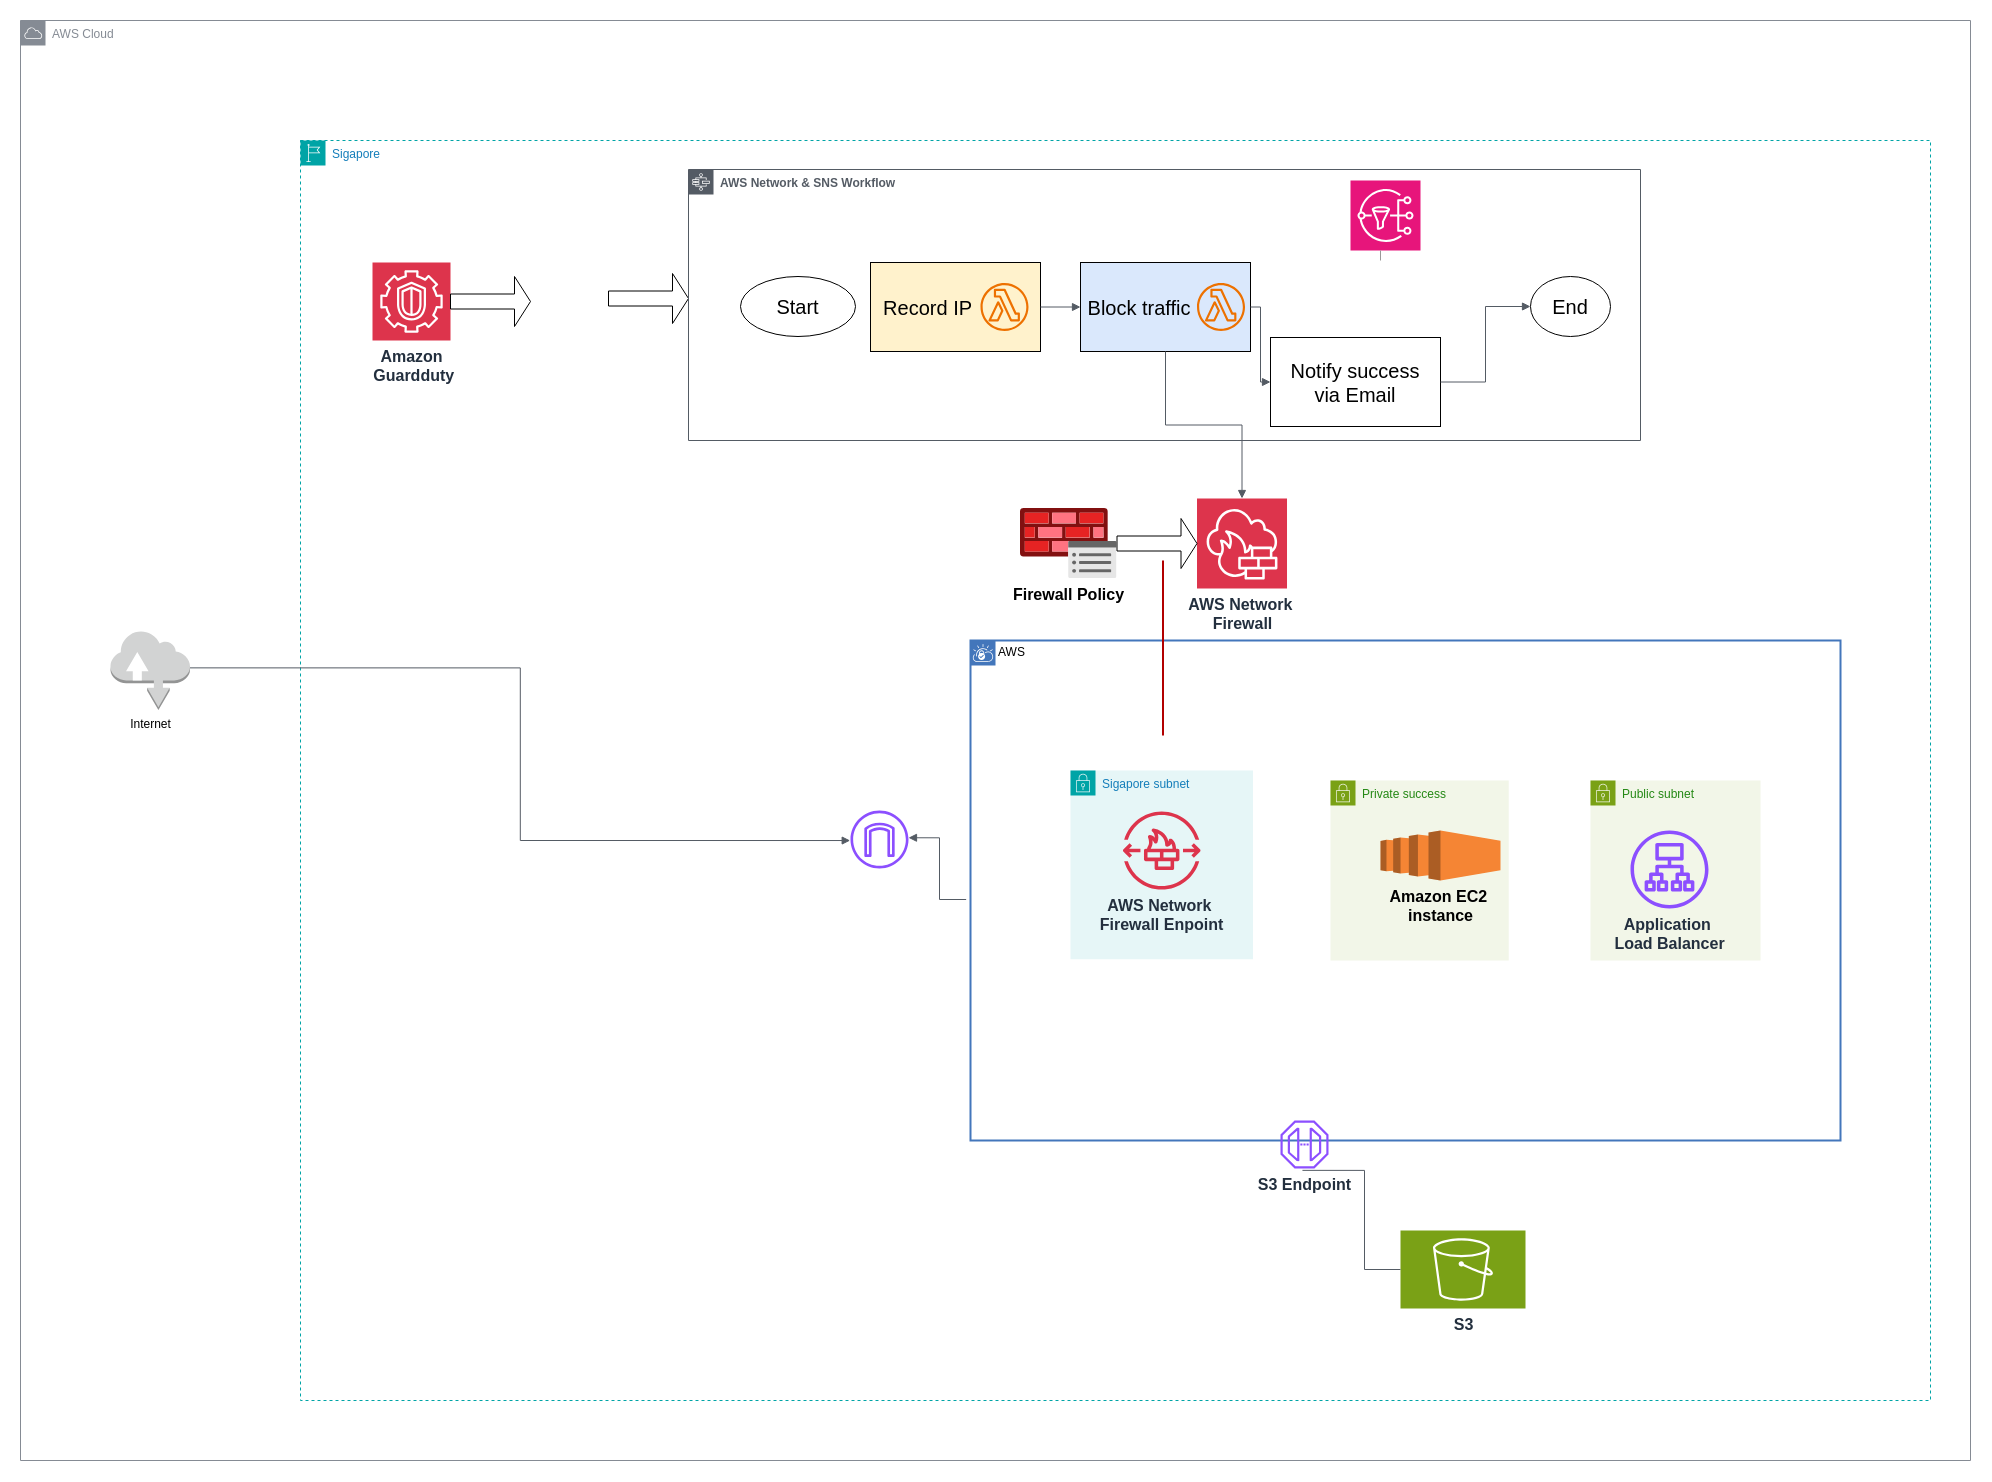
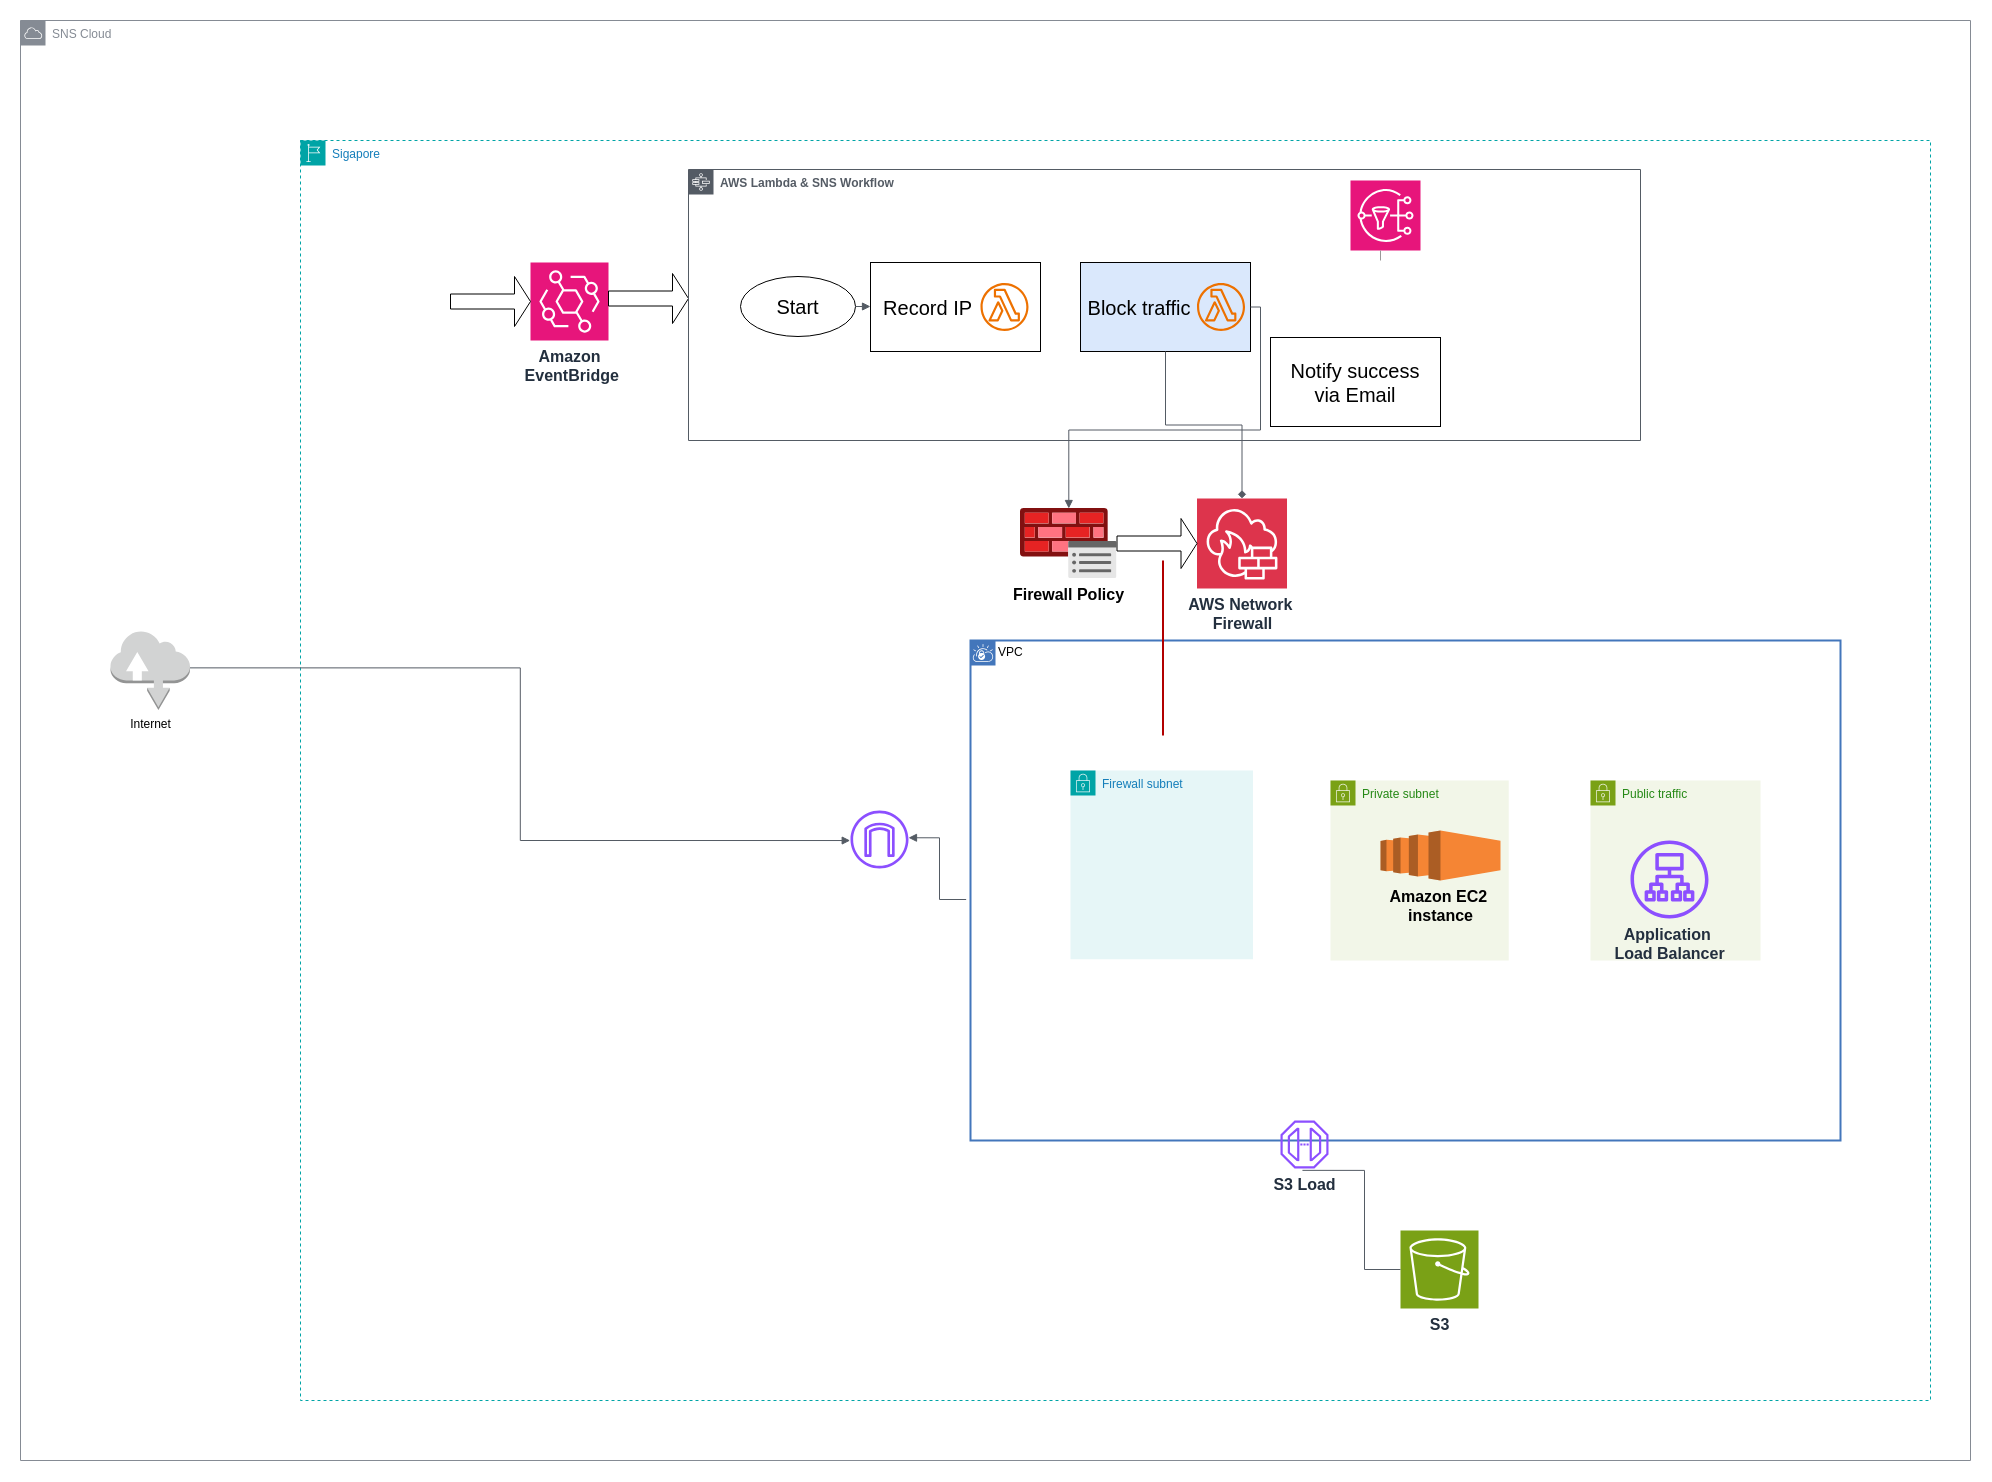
(80, 35) -> (80, 35)
(800, 184) -> (797, 184)
(412, 302) -> none
none -> (570, 302)
none -> (859, 307)
(956, 307) -> (956, 307)
(1056, 307) -> none
(1571, 307) -> none
(1486, 328) -> none
(1261, 379) -> (1157, 430)
(1242, 489) -> (1242, 489)
(1009, 653) -> (1009, 653)
(1151, 785) -> (1148, 785)
(1411, 795) -> (1408, 795)
(1662, 795) -> (1663, 795)
(1162, 851) -> none
(1670, 870) -> (1670, 880)
(1305, 1183) -> (1305, 1183)
(1463, 1270) -> (1440, 1270)
